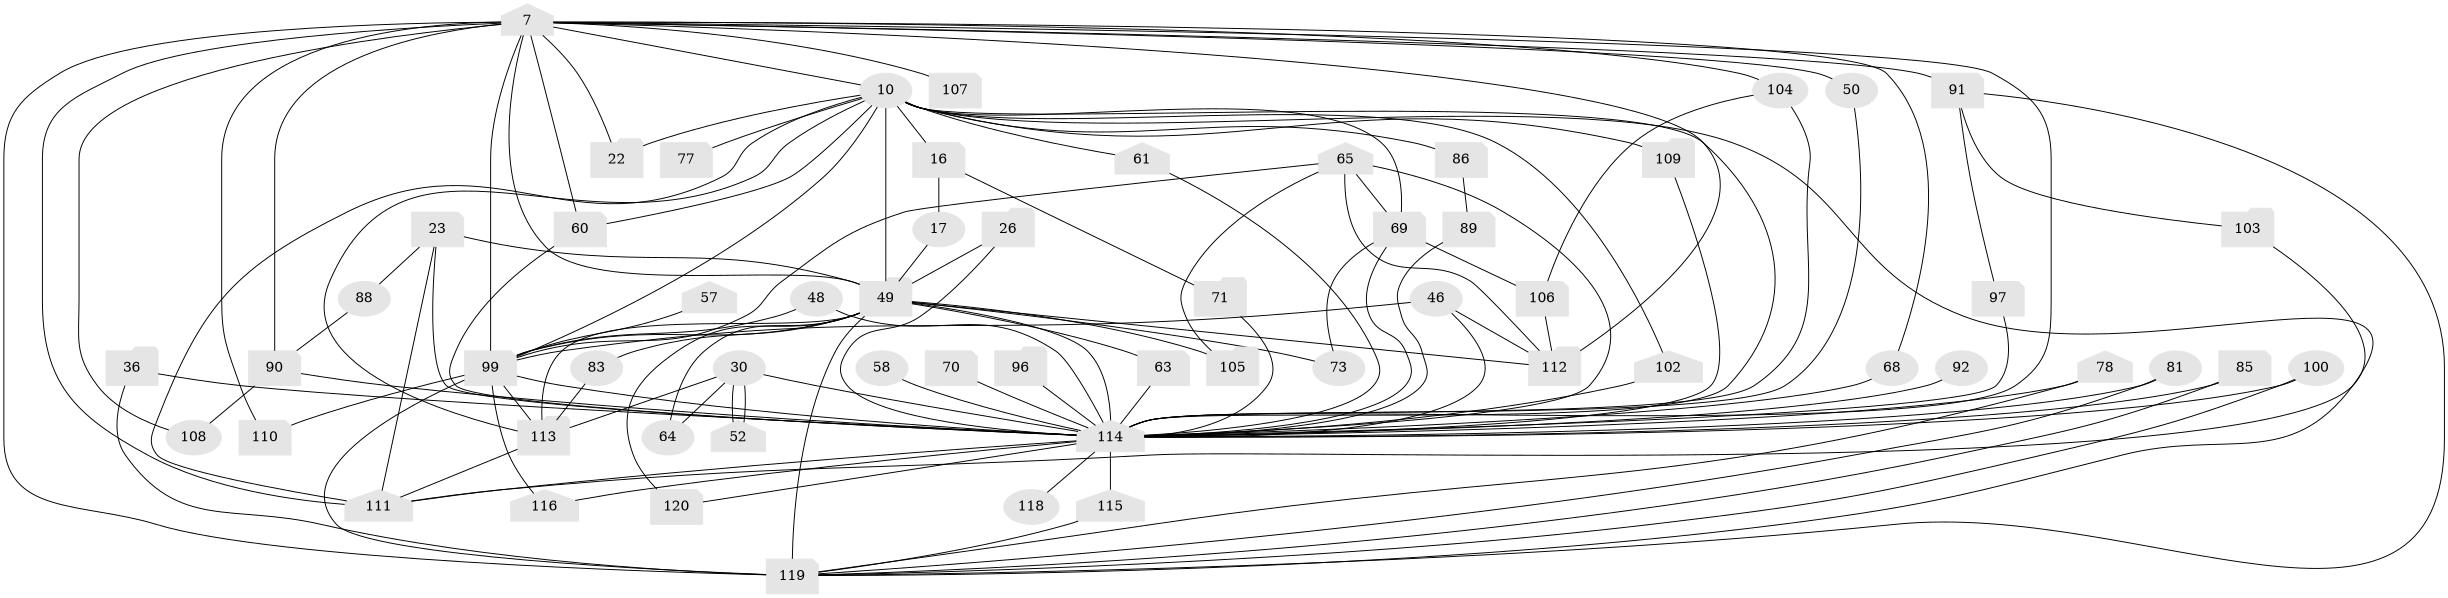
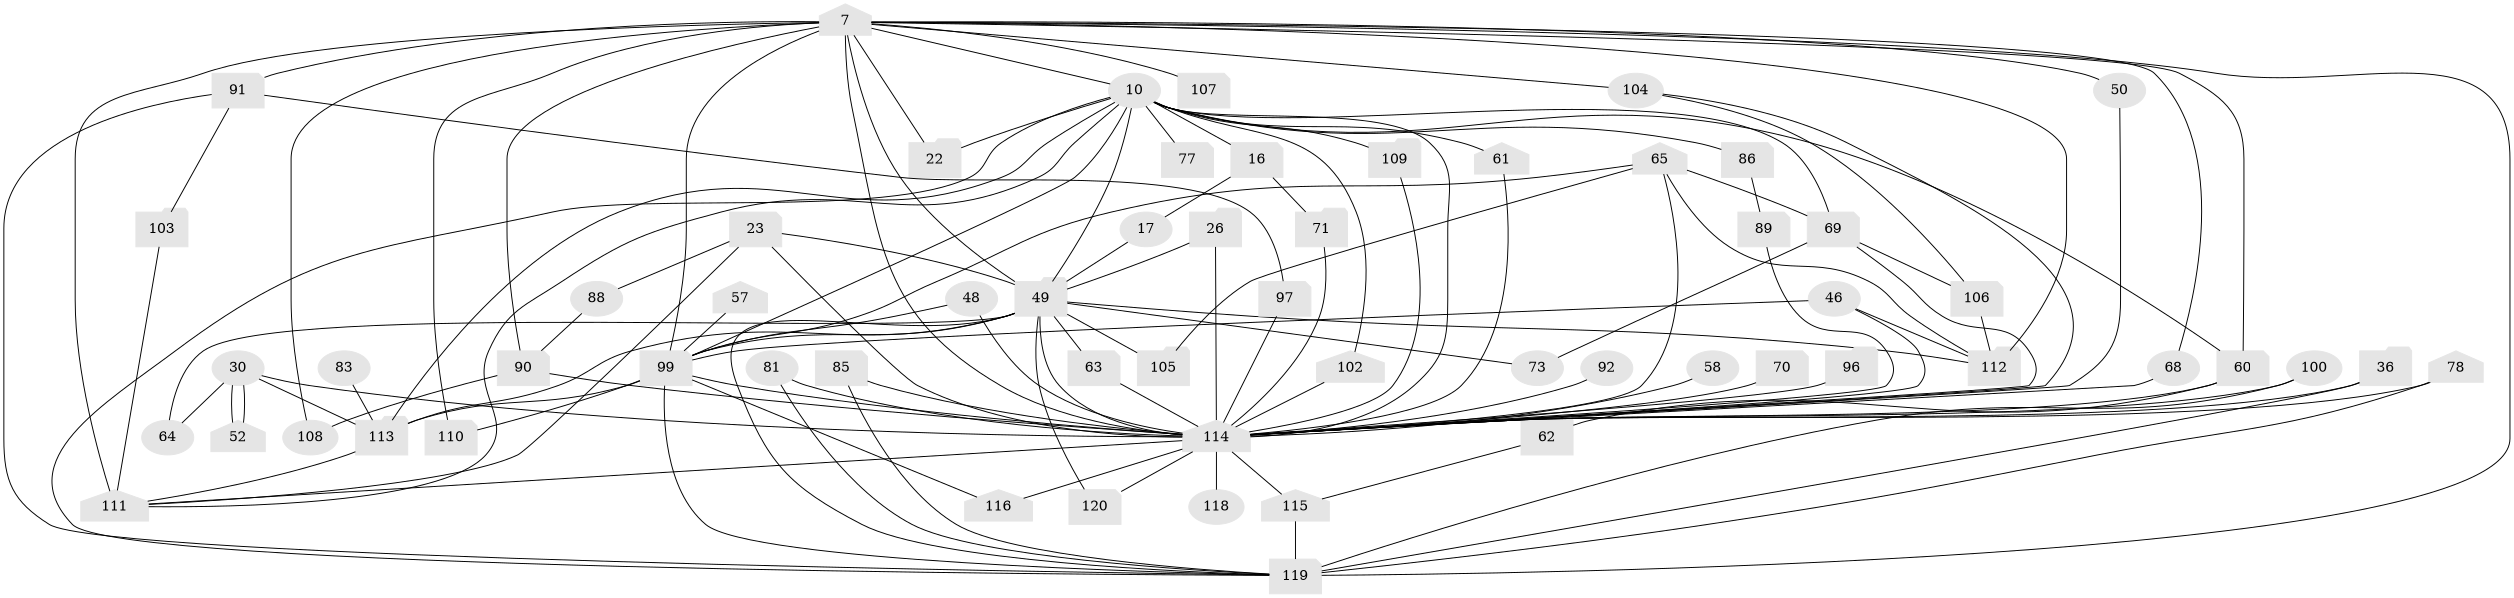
(738, 335) -> none
none -> (1547, 438)
